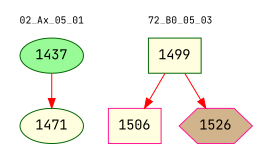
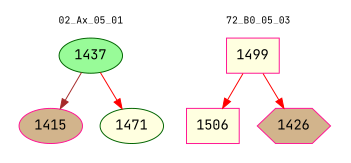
(175, 56) -> (253, 56)
none -> (51, 126)
(216, 126) -> (294, 126)
